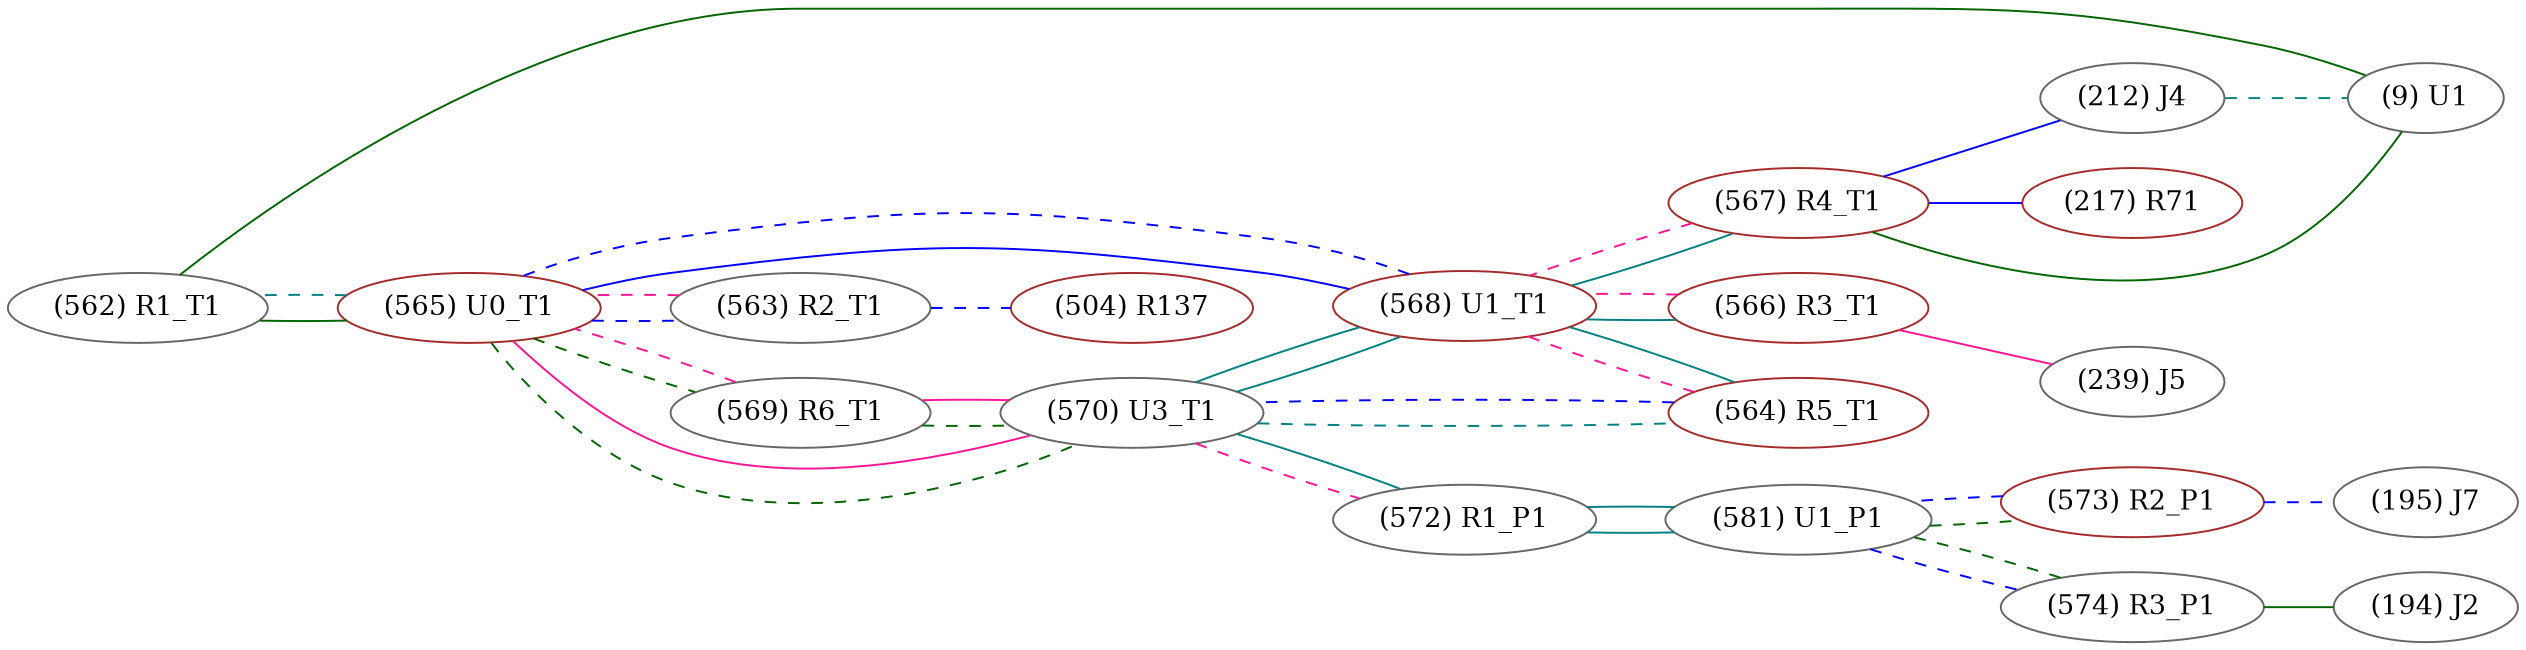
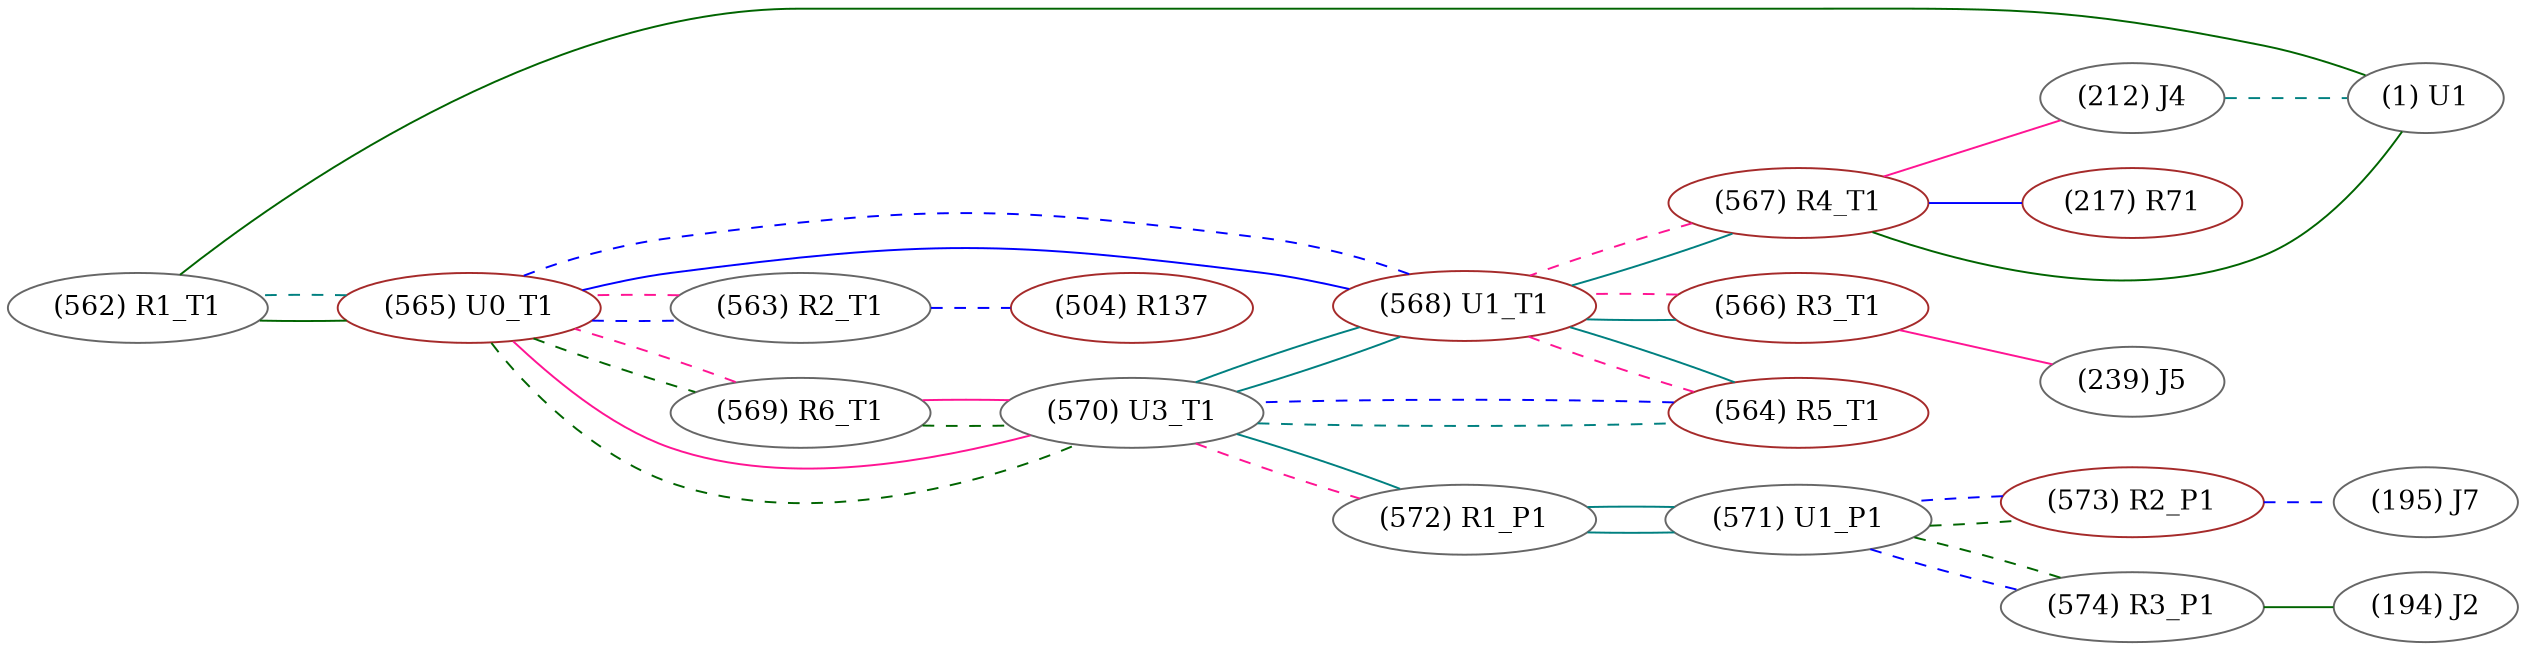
(2426, 98) -> (2426, 98)
(1972, 148) -> (1972, 148)
(1798, 520) -> (1798, 520)
